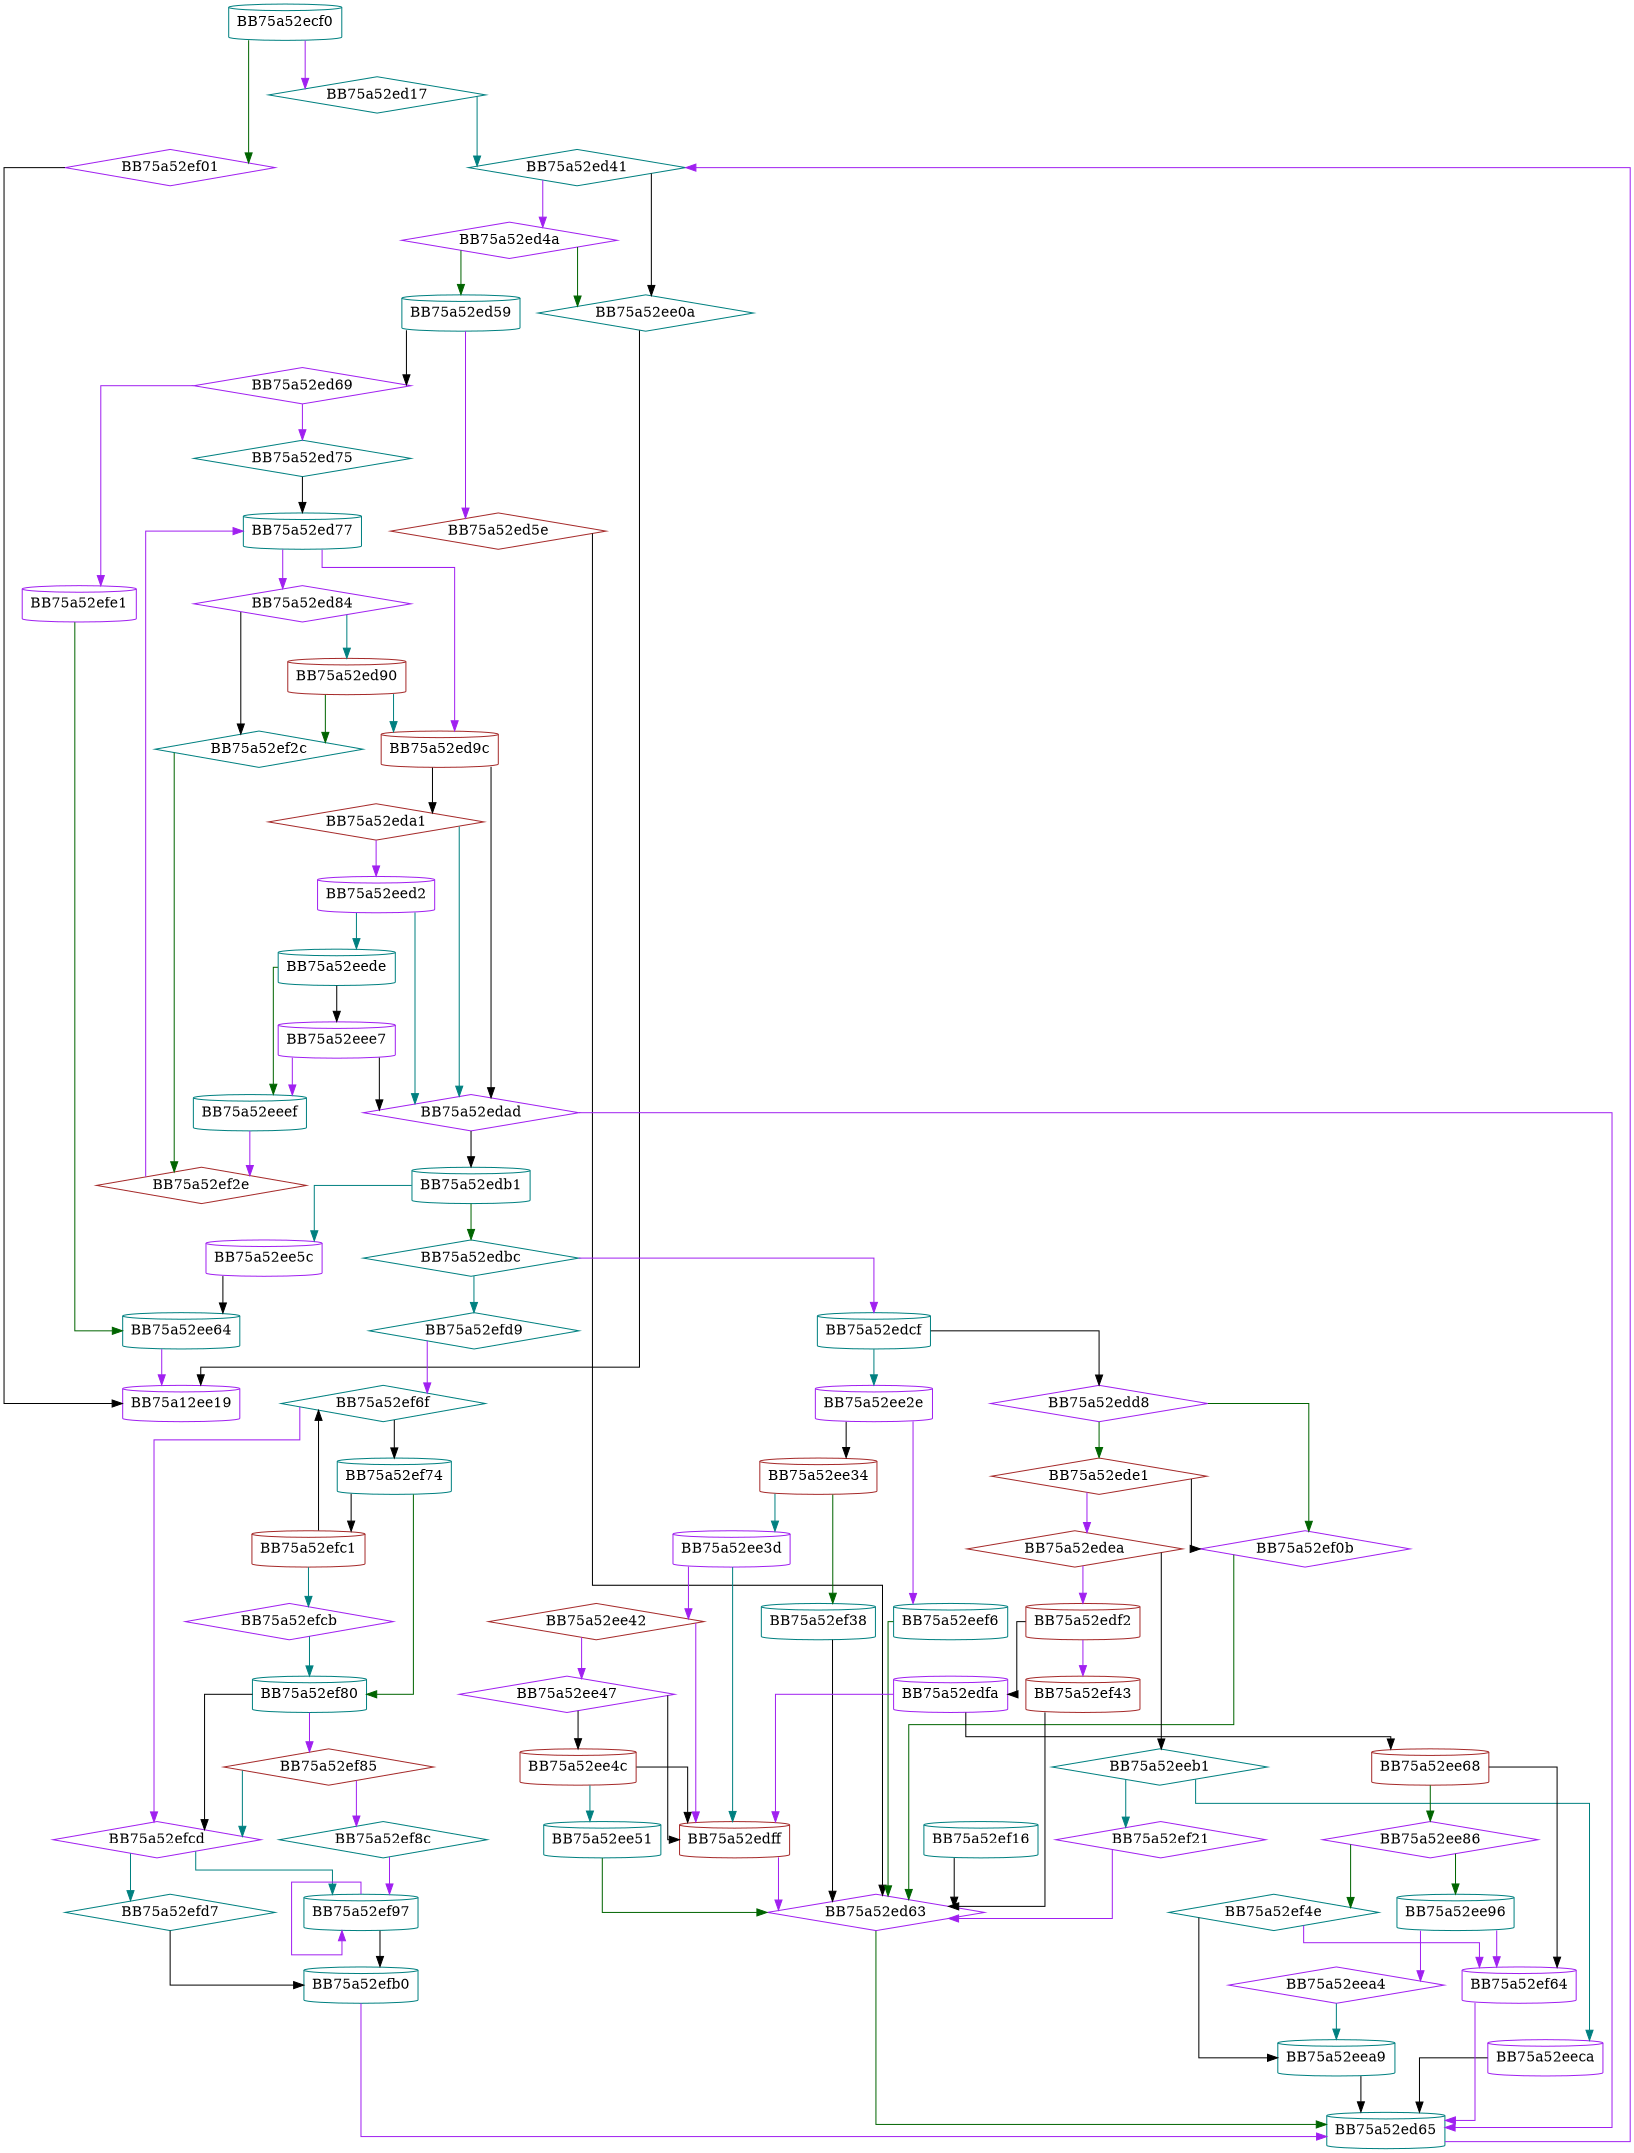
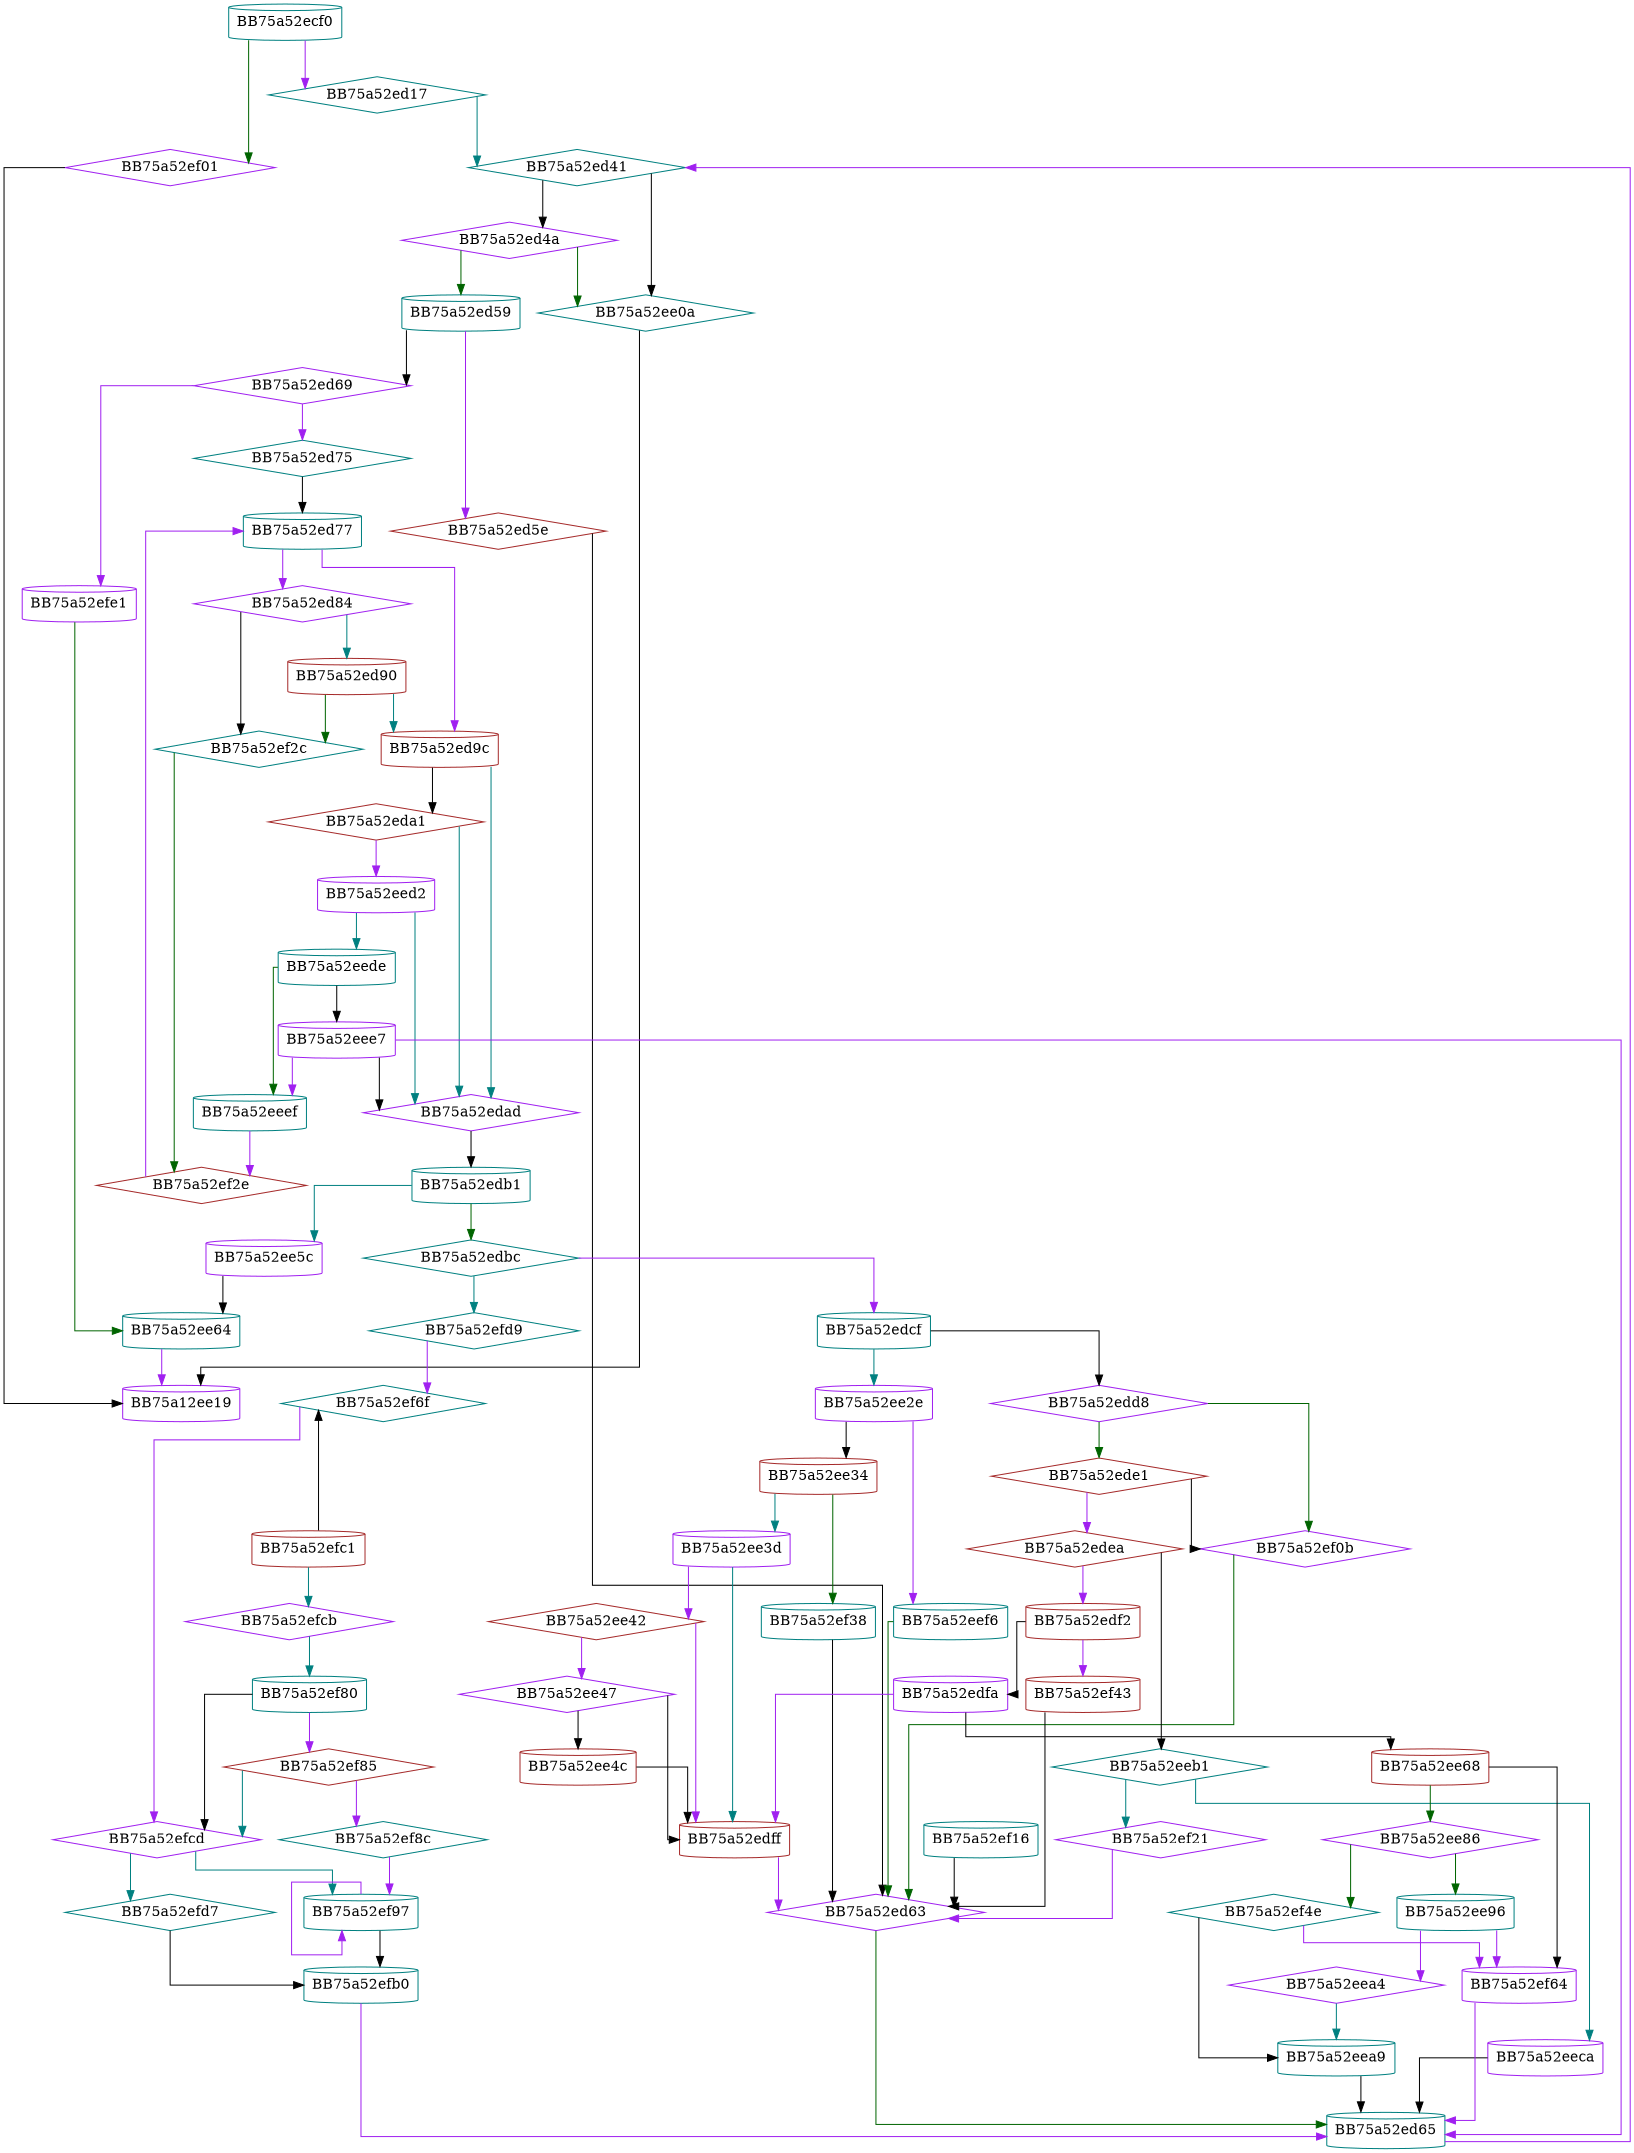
(543, 199) -> (543, 199)
(491, 927) -> (491, 927)
(1612, 1182) -> (1621, 1057)
(394, 1476) -> none
(602, 1840) -> none
